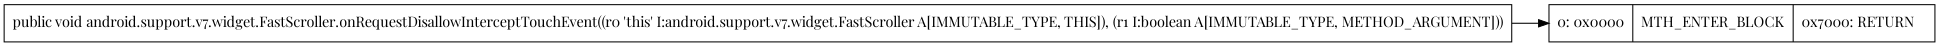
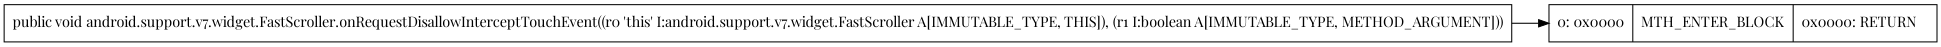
(1864, 23) -> (1865, 23)
